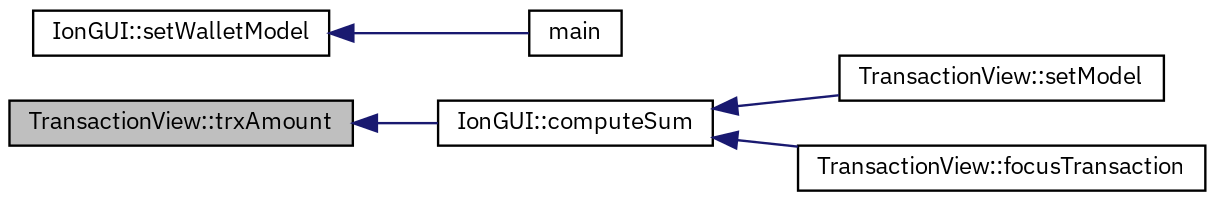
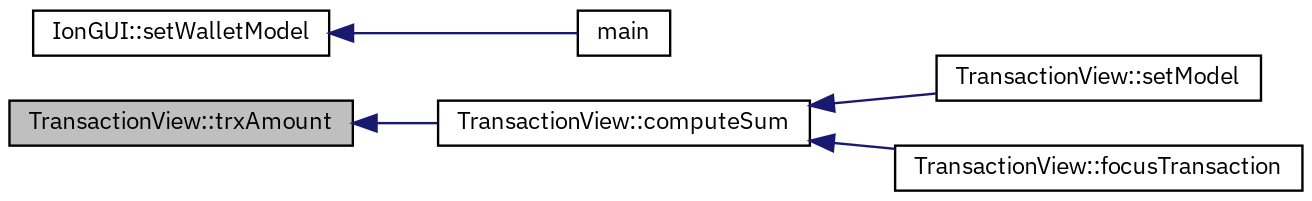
(575, 123) -> (624, 123)
